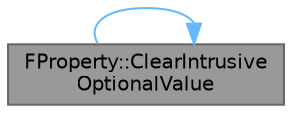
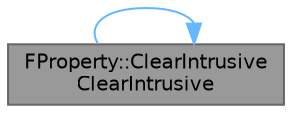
(146, 75) -> (146, 75)
